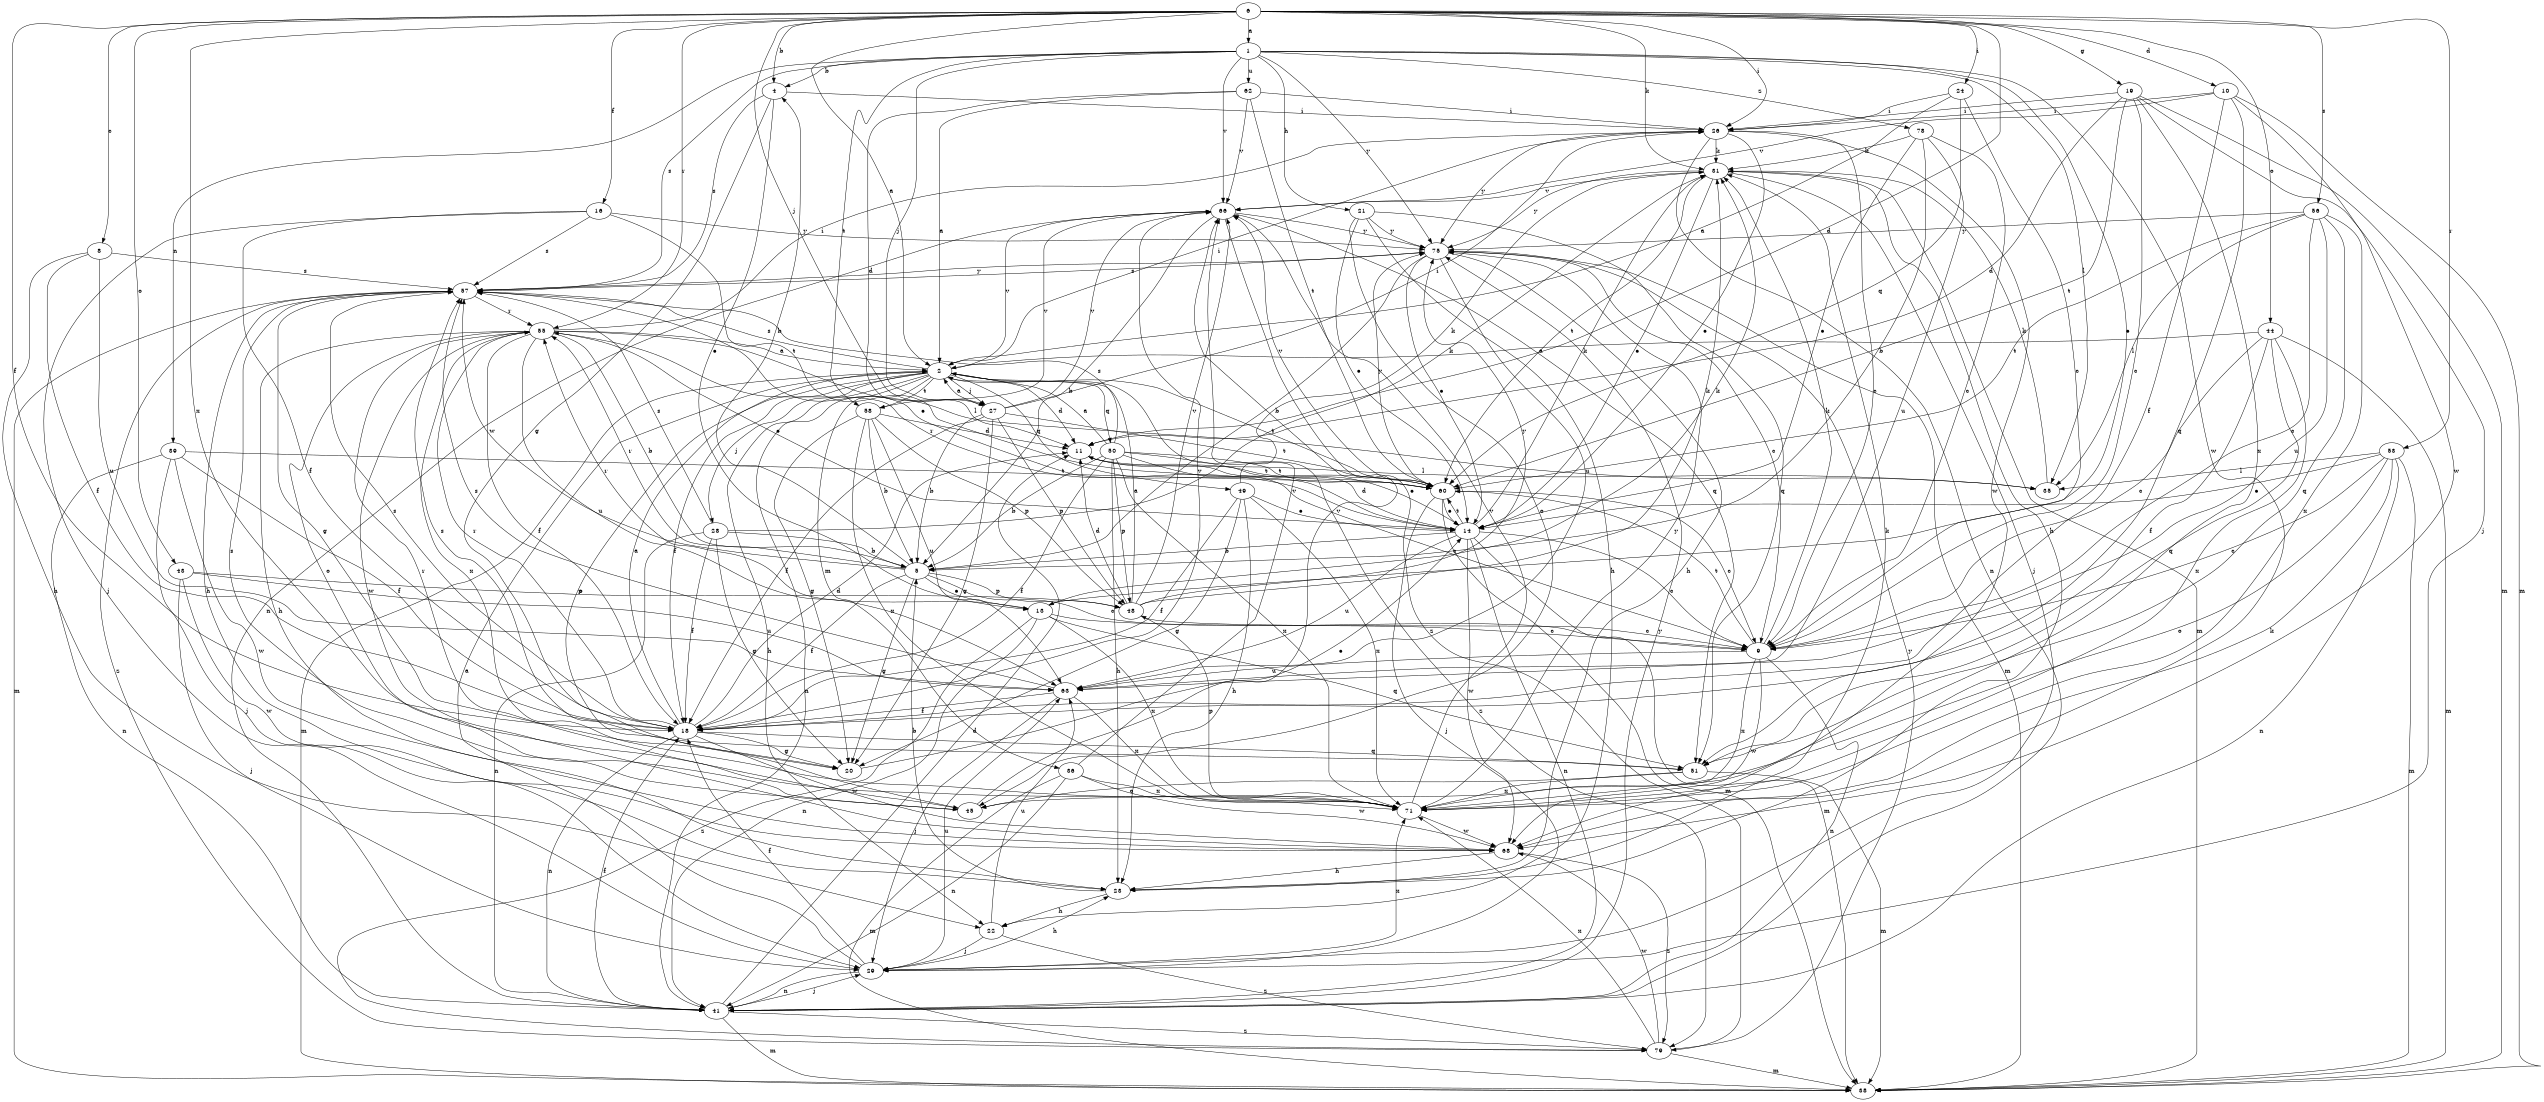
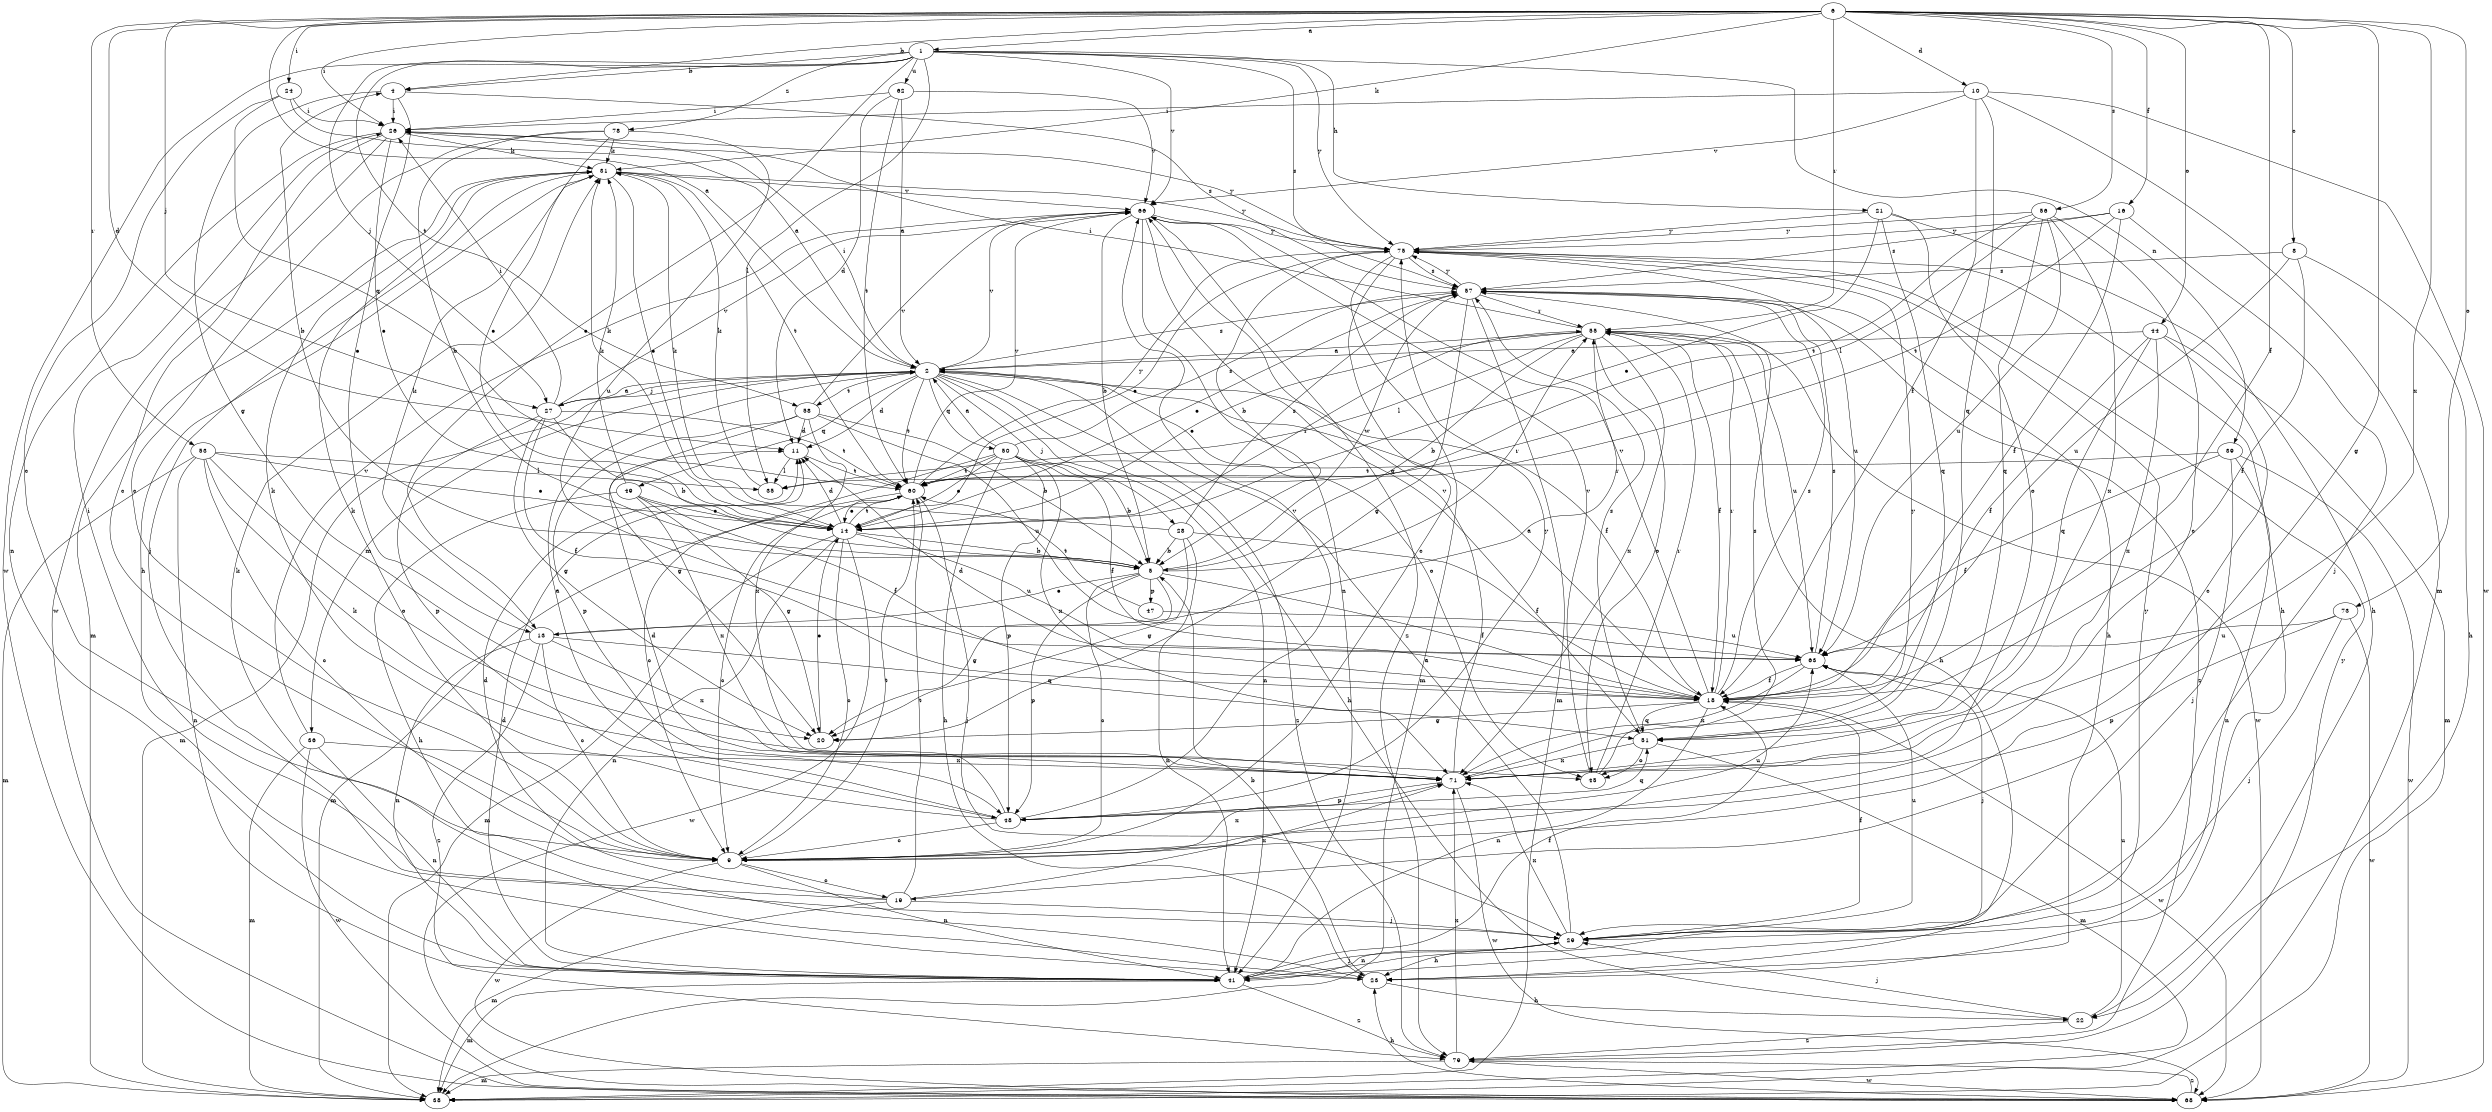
(2107, 473) -> (812, 880)
(181, 571) -> (2346, 611)
none -> (1151, 611)
none -> (1375, 803)
